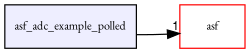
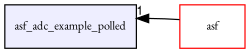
(152, 35) -> (164, 19)
